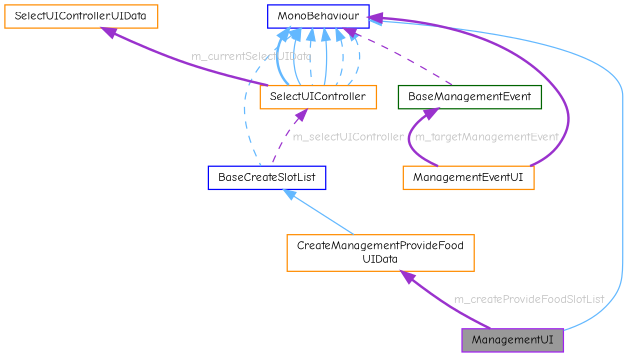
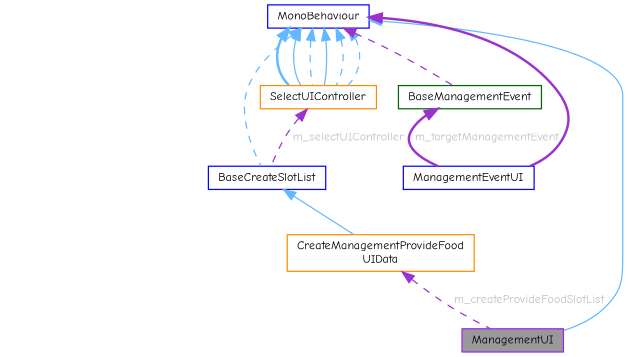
(81, 16) -> none
(469, 178) -> (469, 178)
(450, 306) -> (450, 306)
